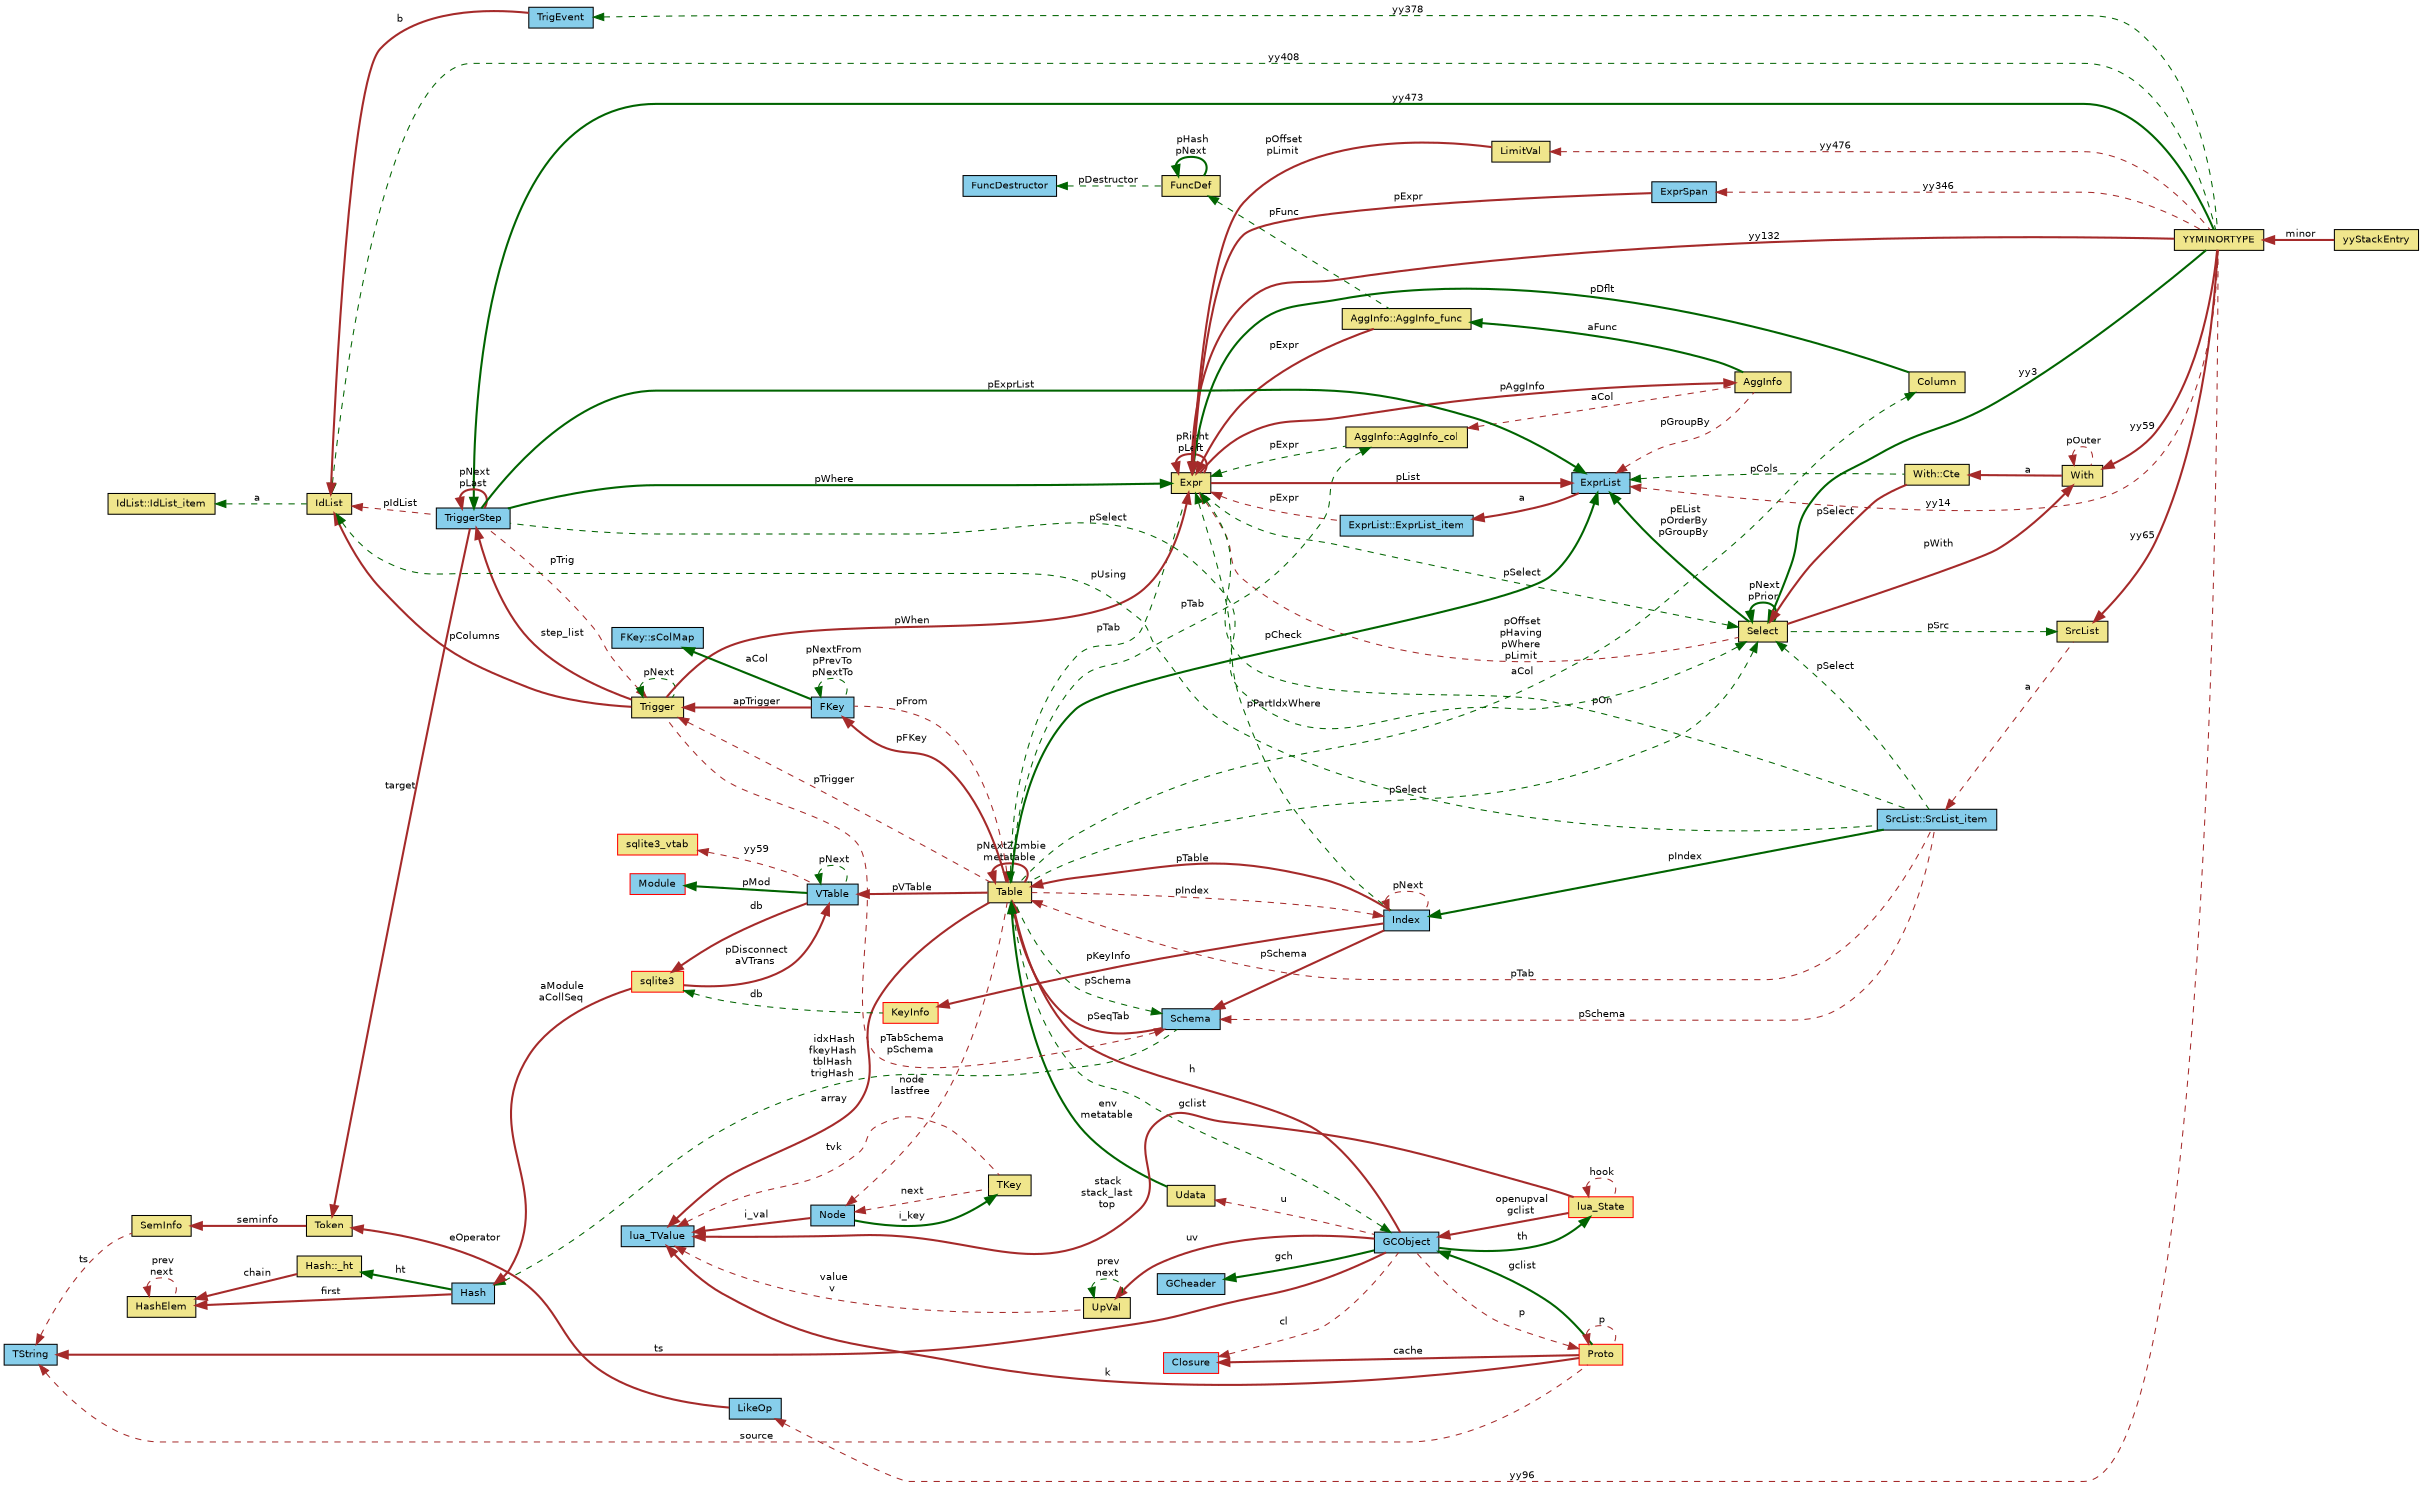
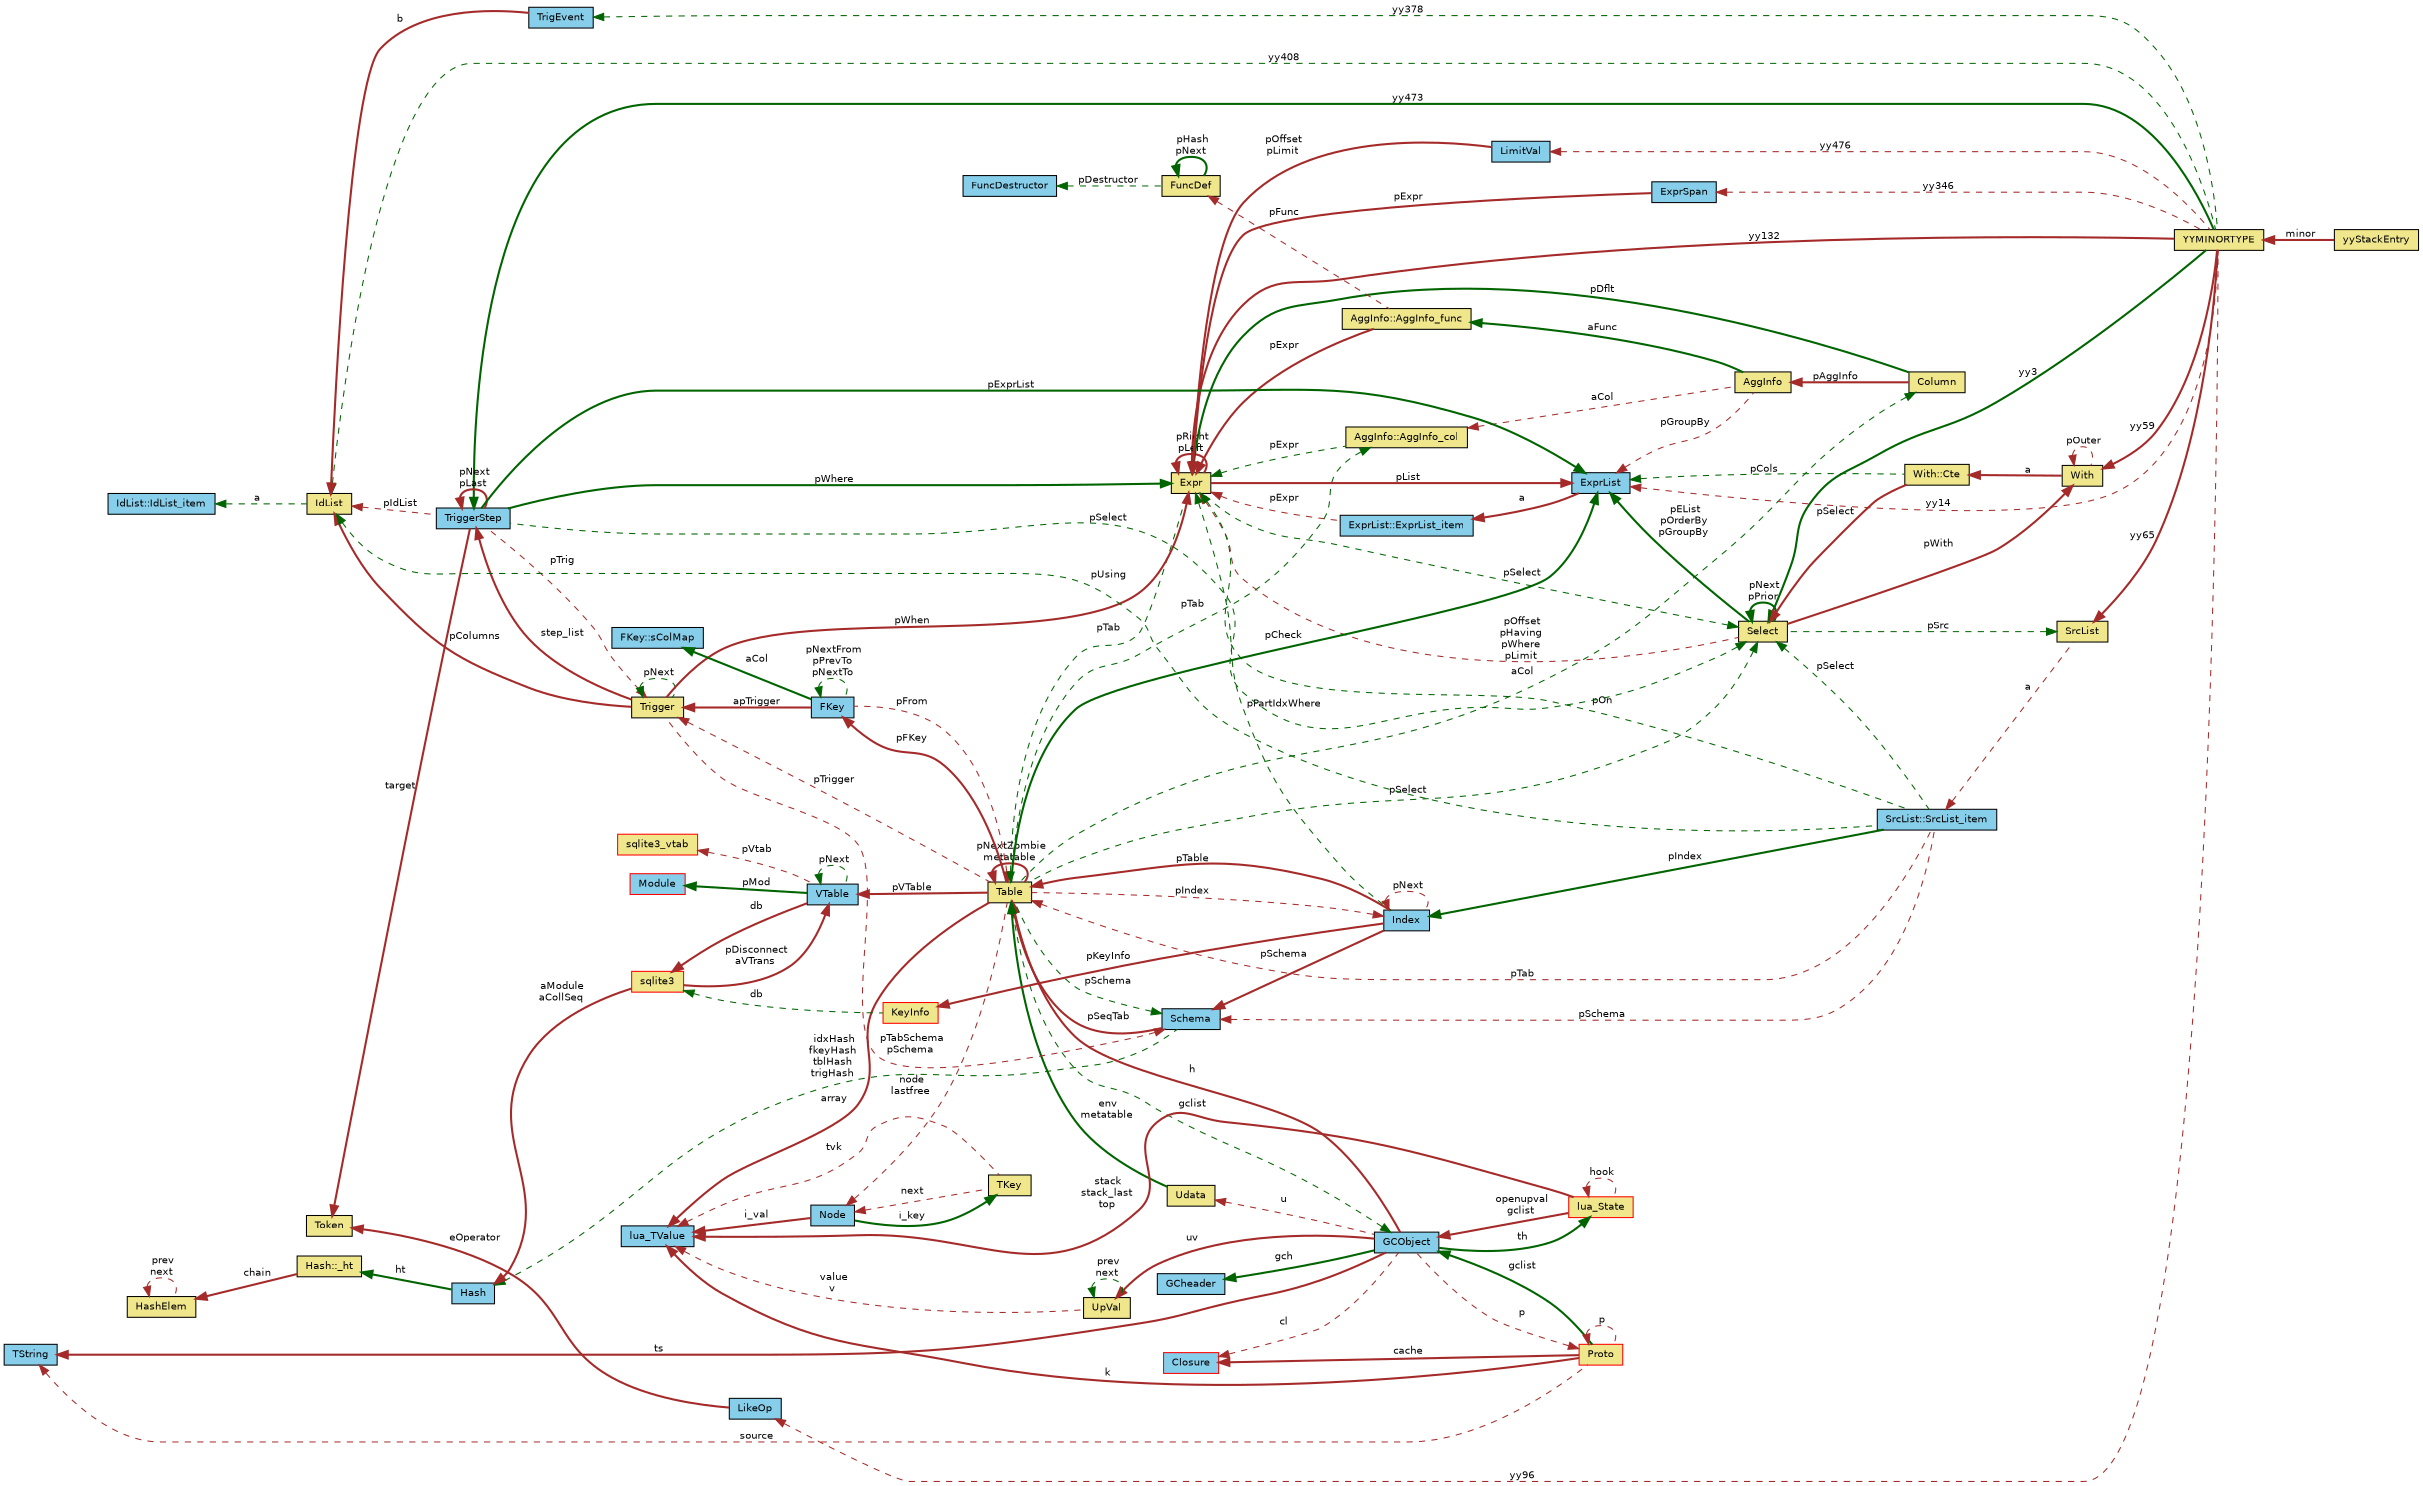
(1521, 152) -> (1521, 152)
(1303, 255) -> (1303, 255)
(1453, 402) -> (1855, 382)
(162, 504) -> (162, 504)
(755, 849) -> (755, 849)
(162, 1226) -> none
(329, 1300) -> none
